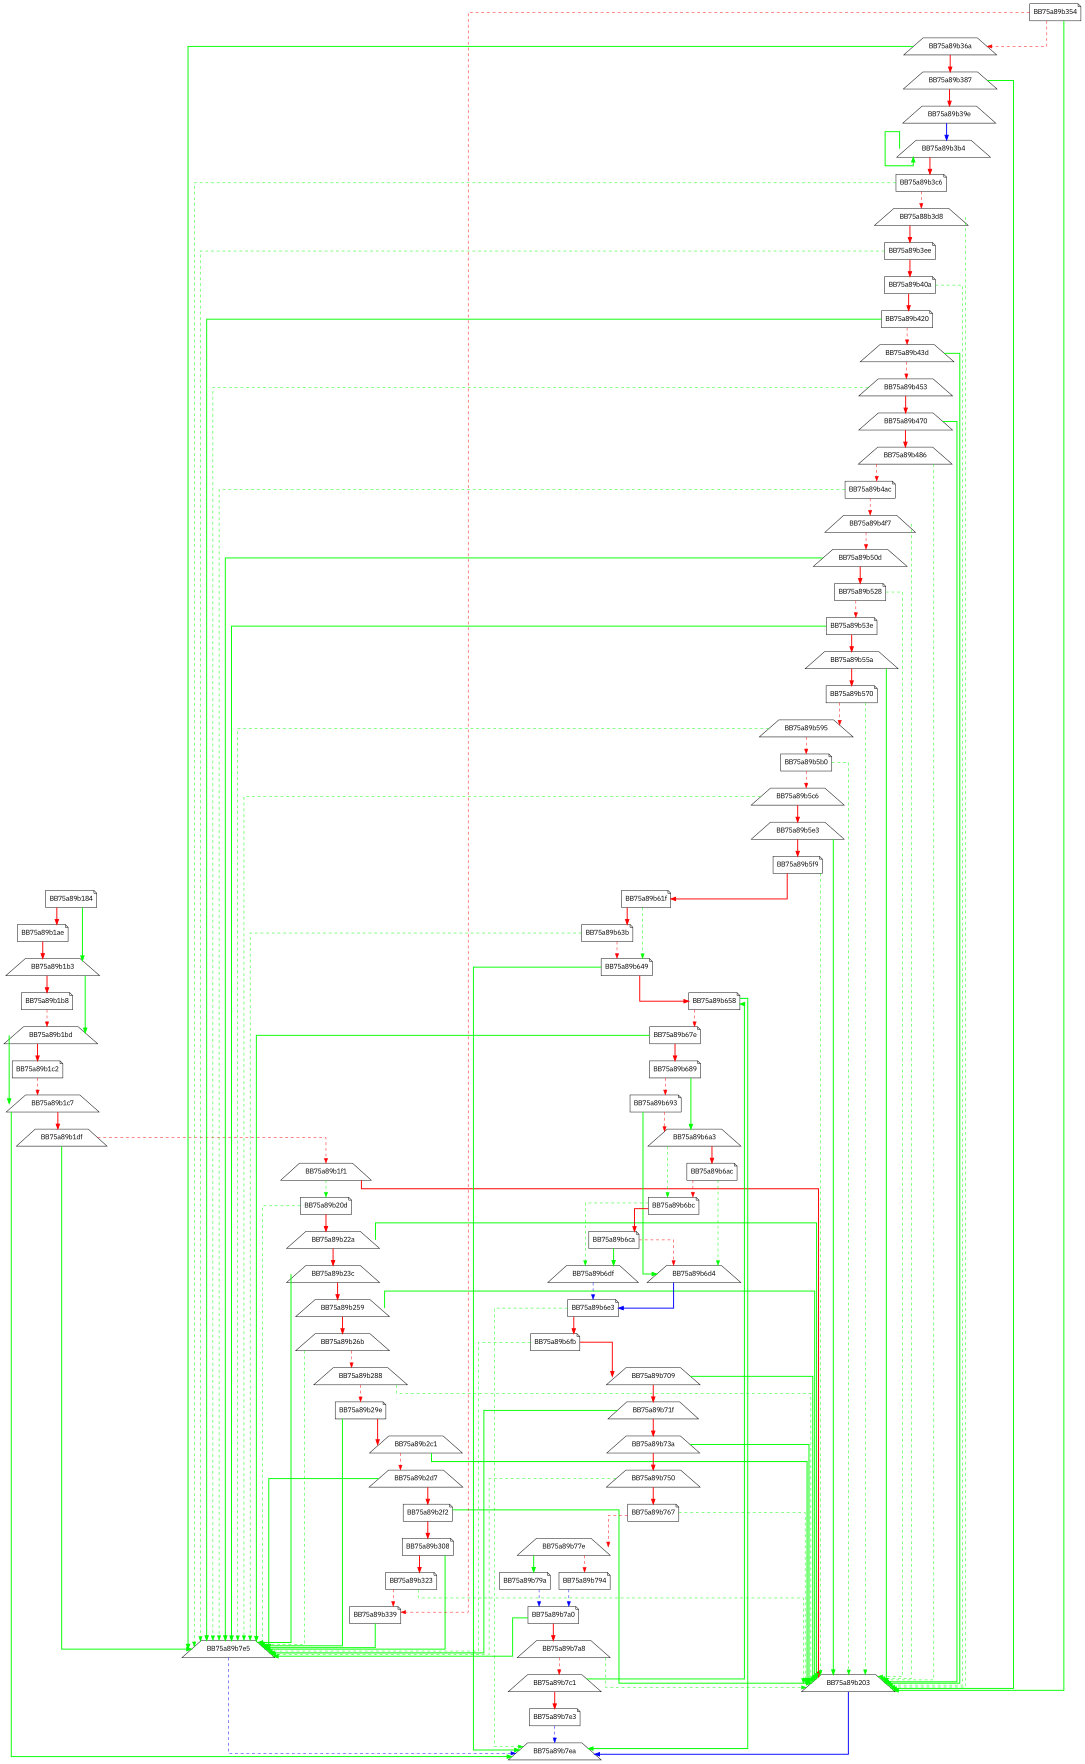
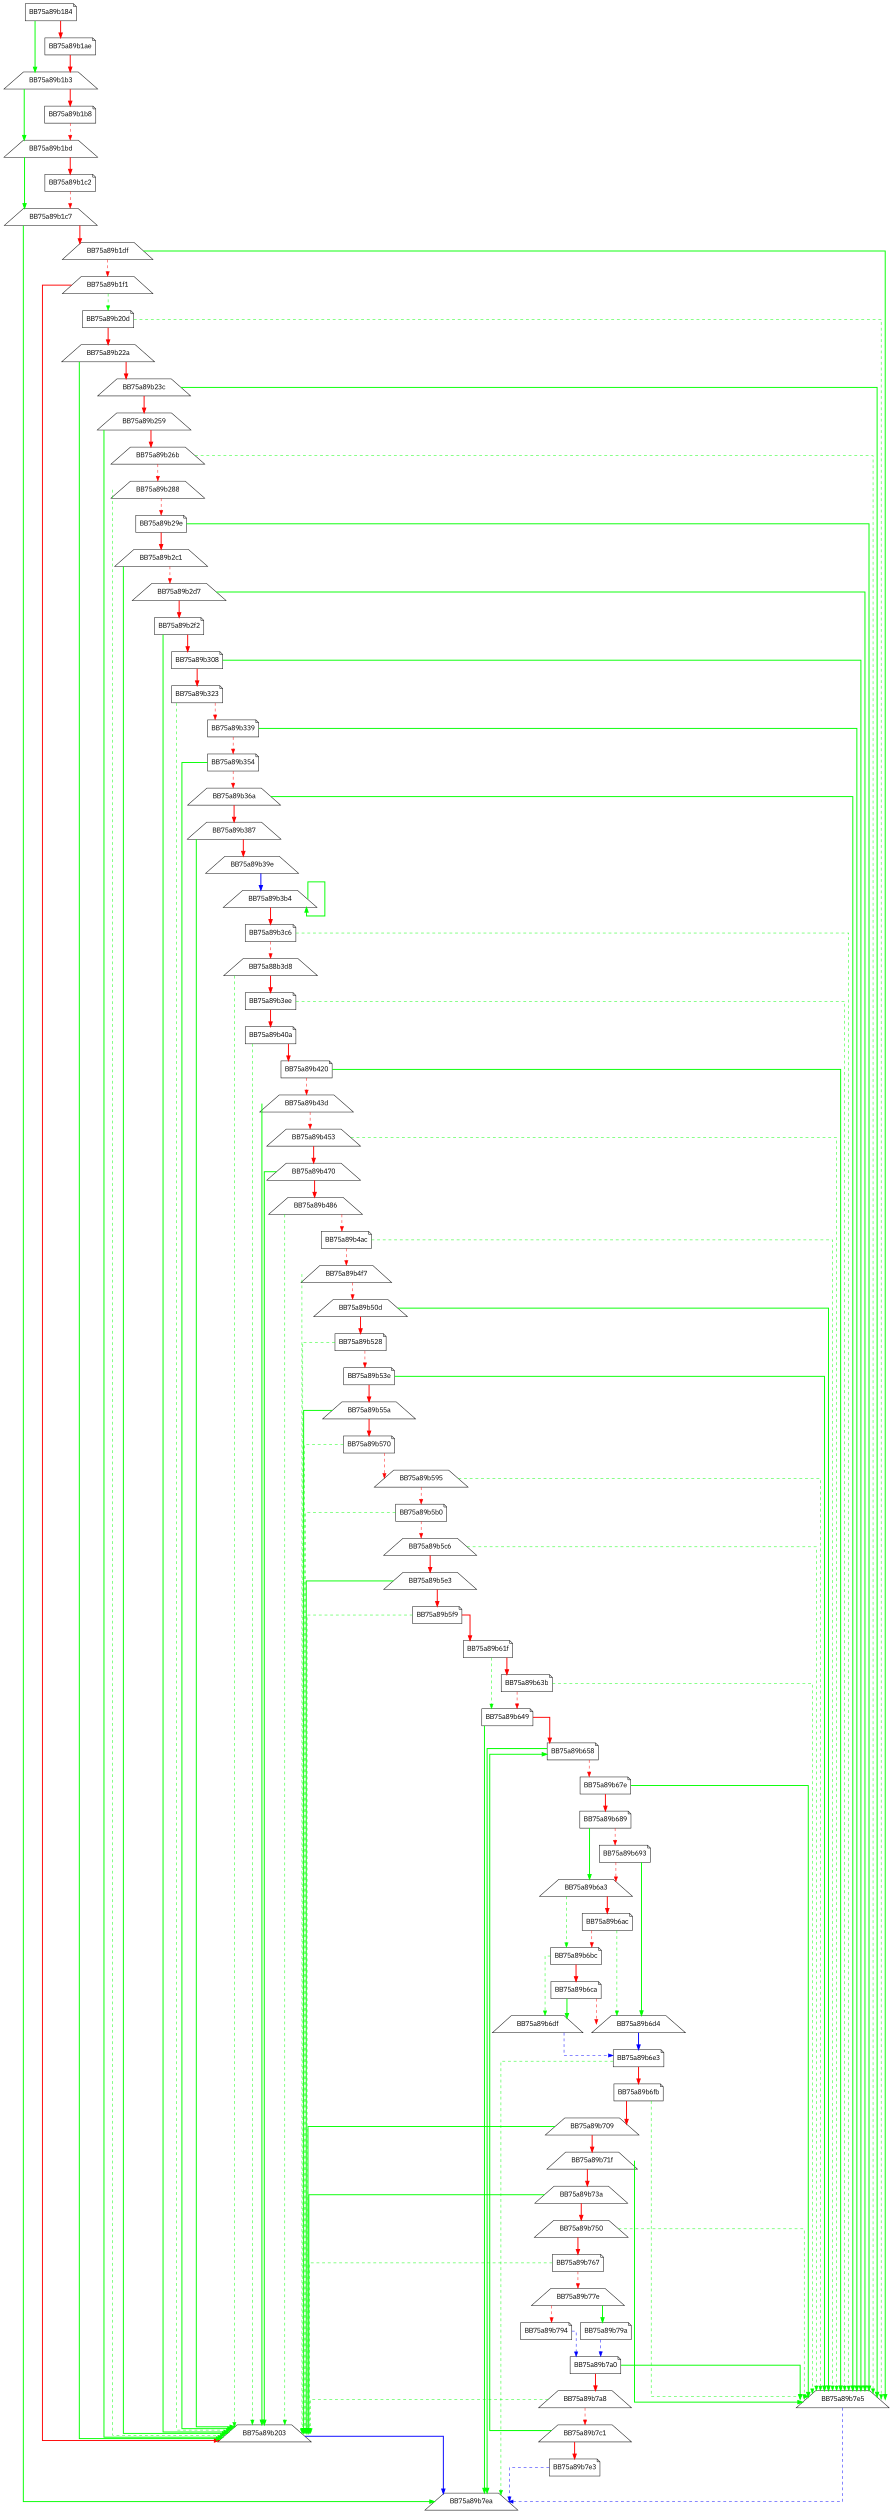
(468, 563) -> (233, 743)
